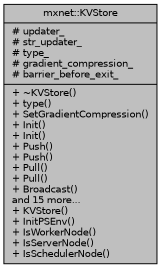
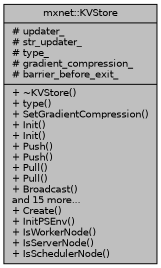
(40, 211) -> (37, 211)
